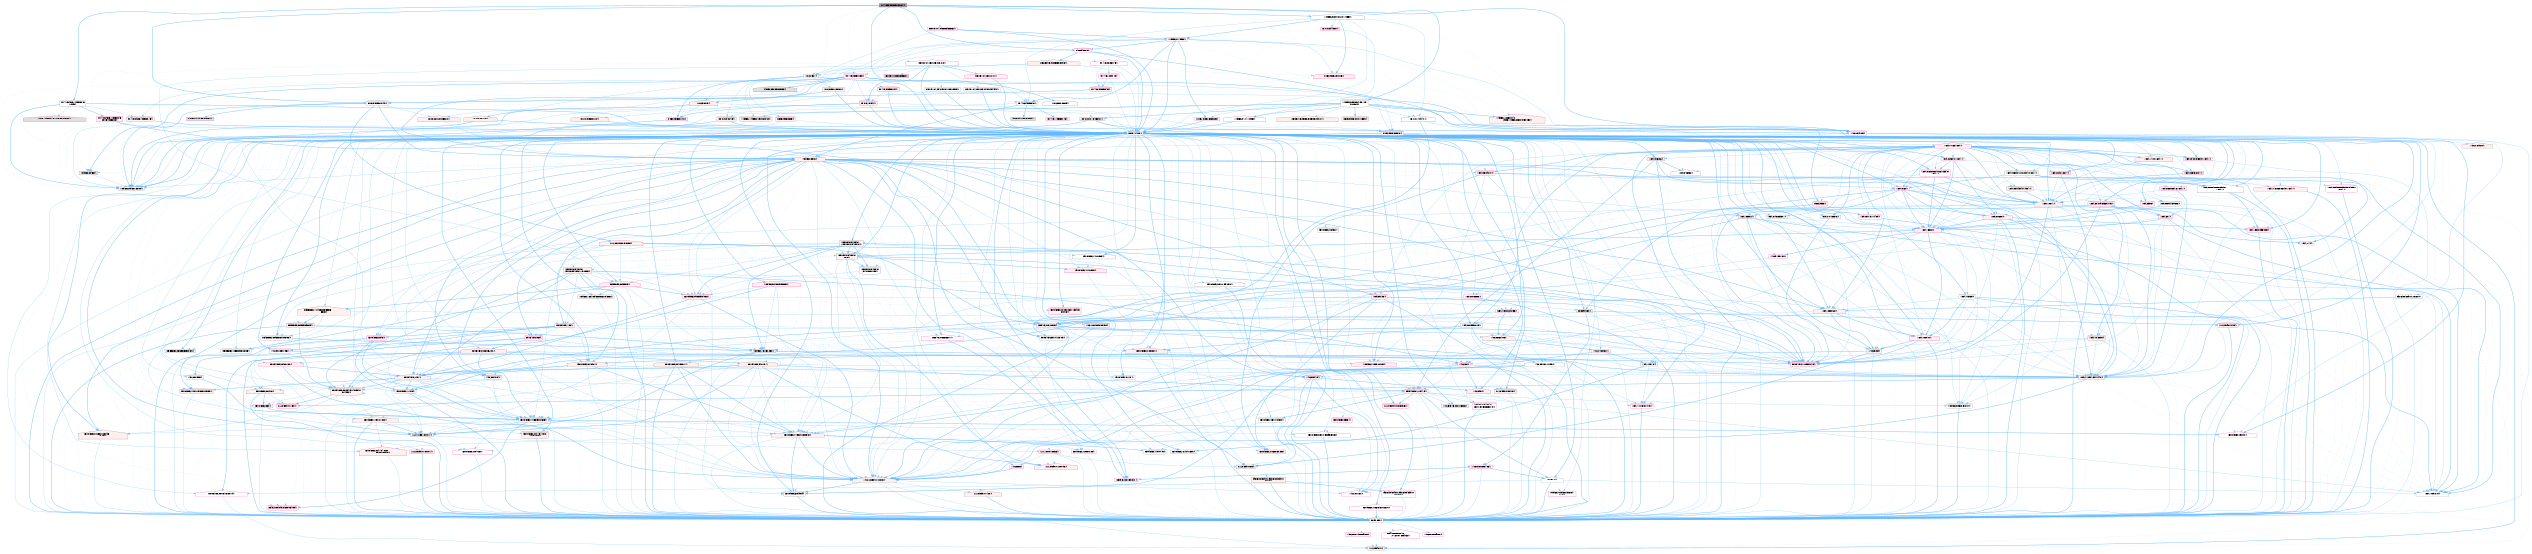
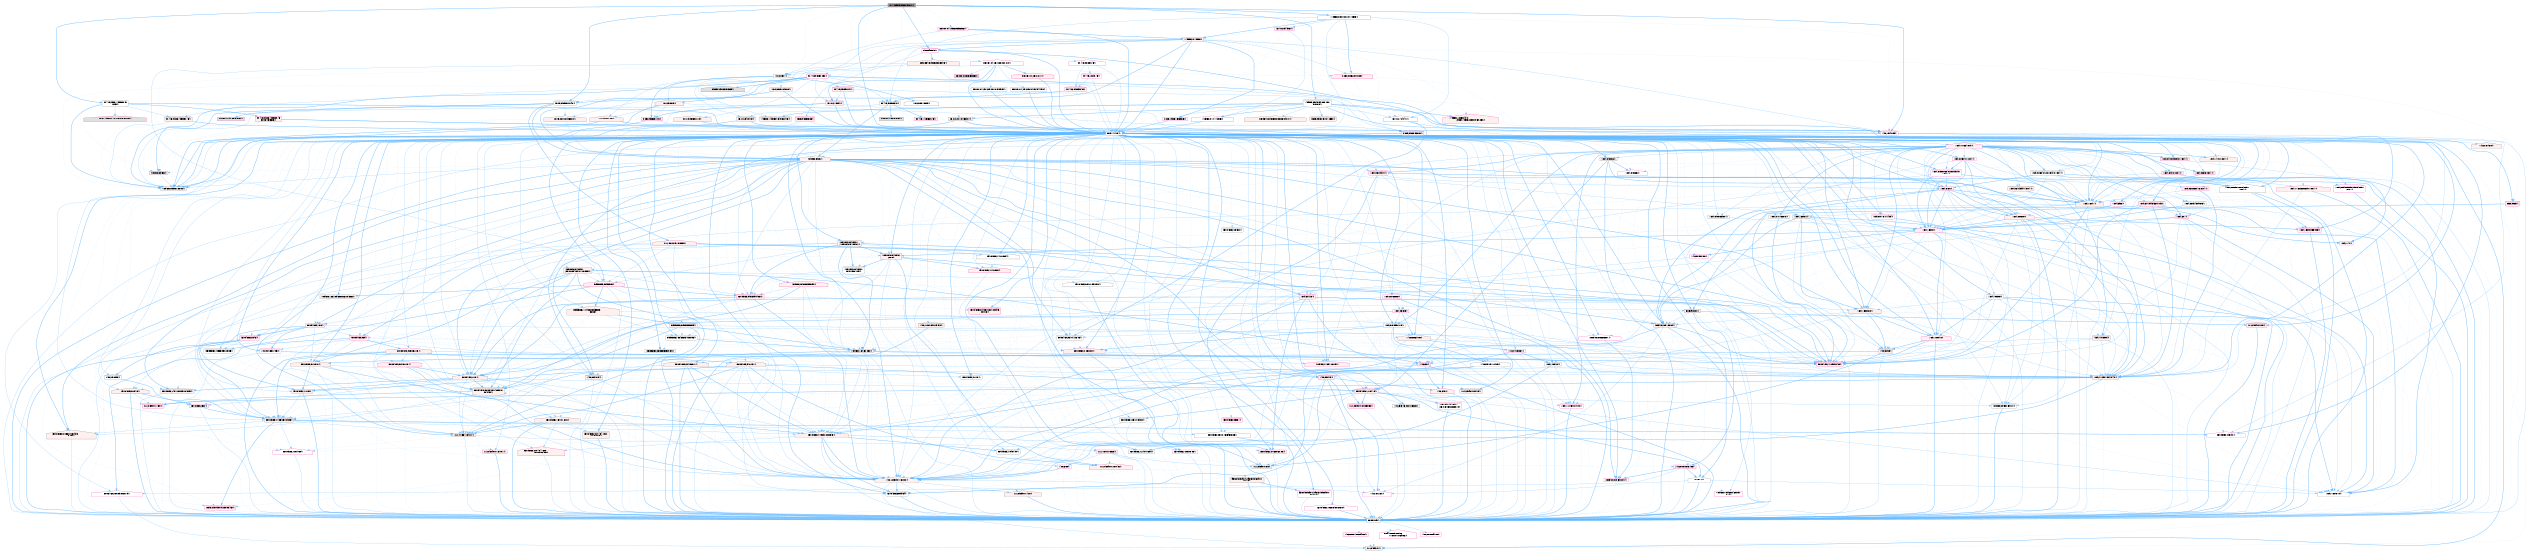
(2409, 297) -> none
(1507, 311) -> (1401, 311)
